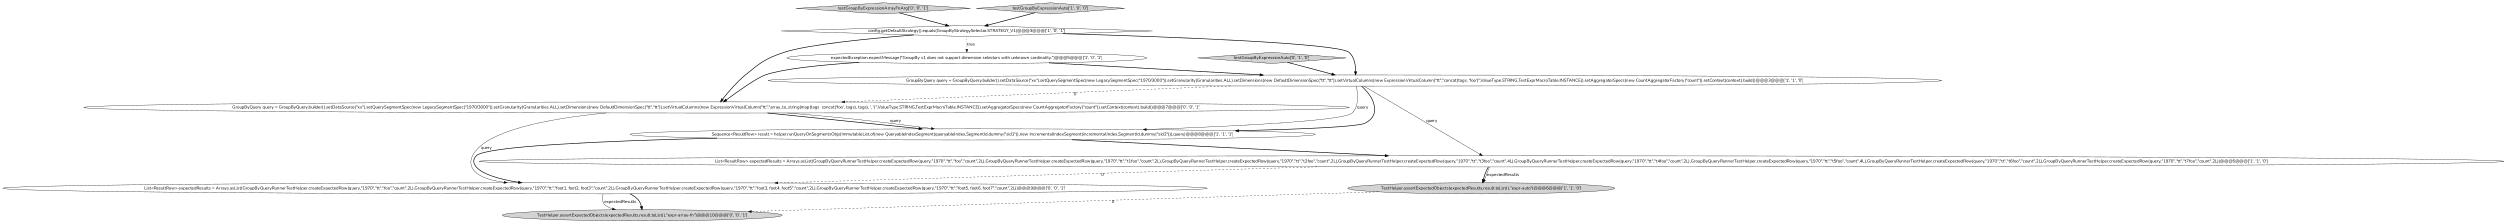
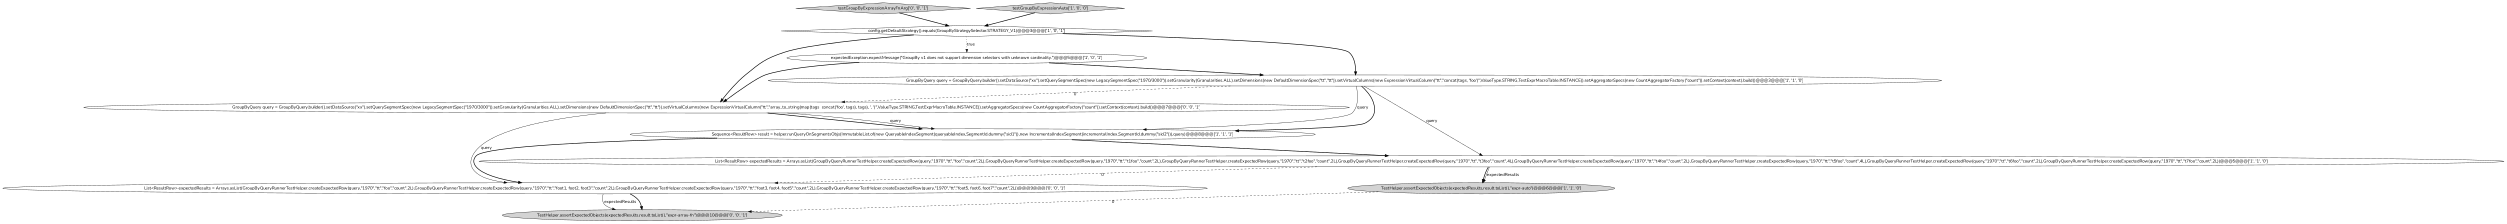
(1272, 58) -> none
